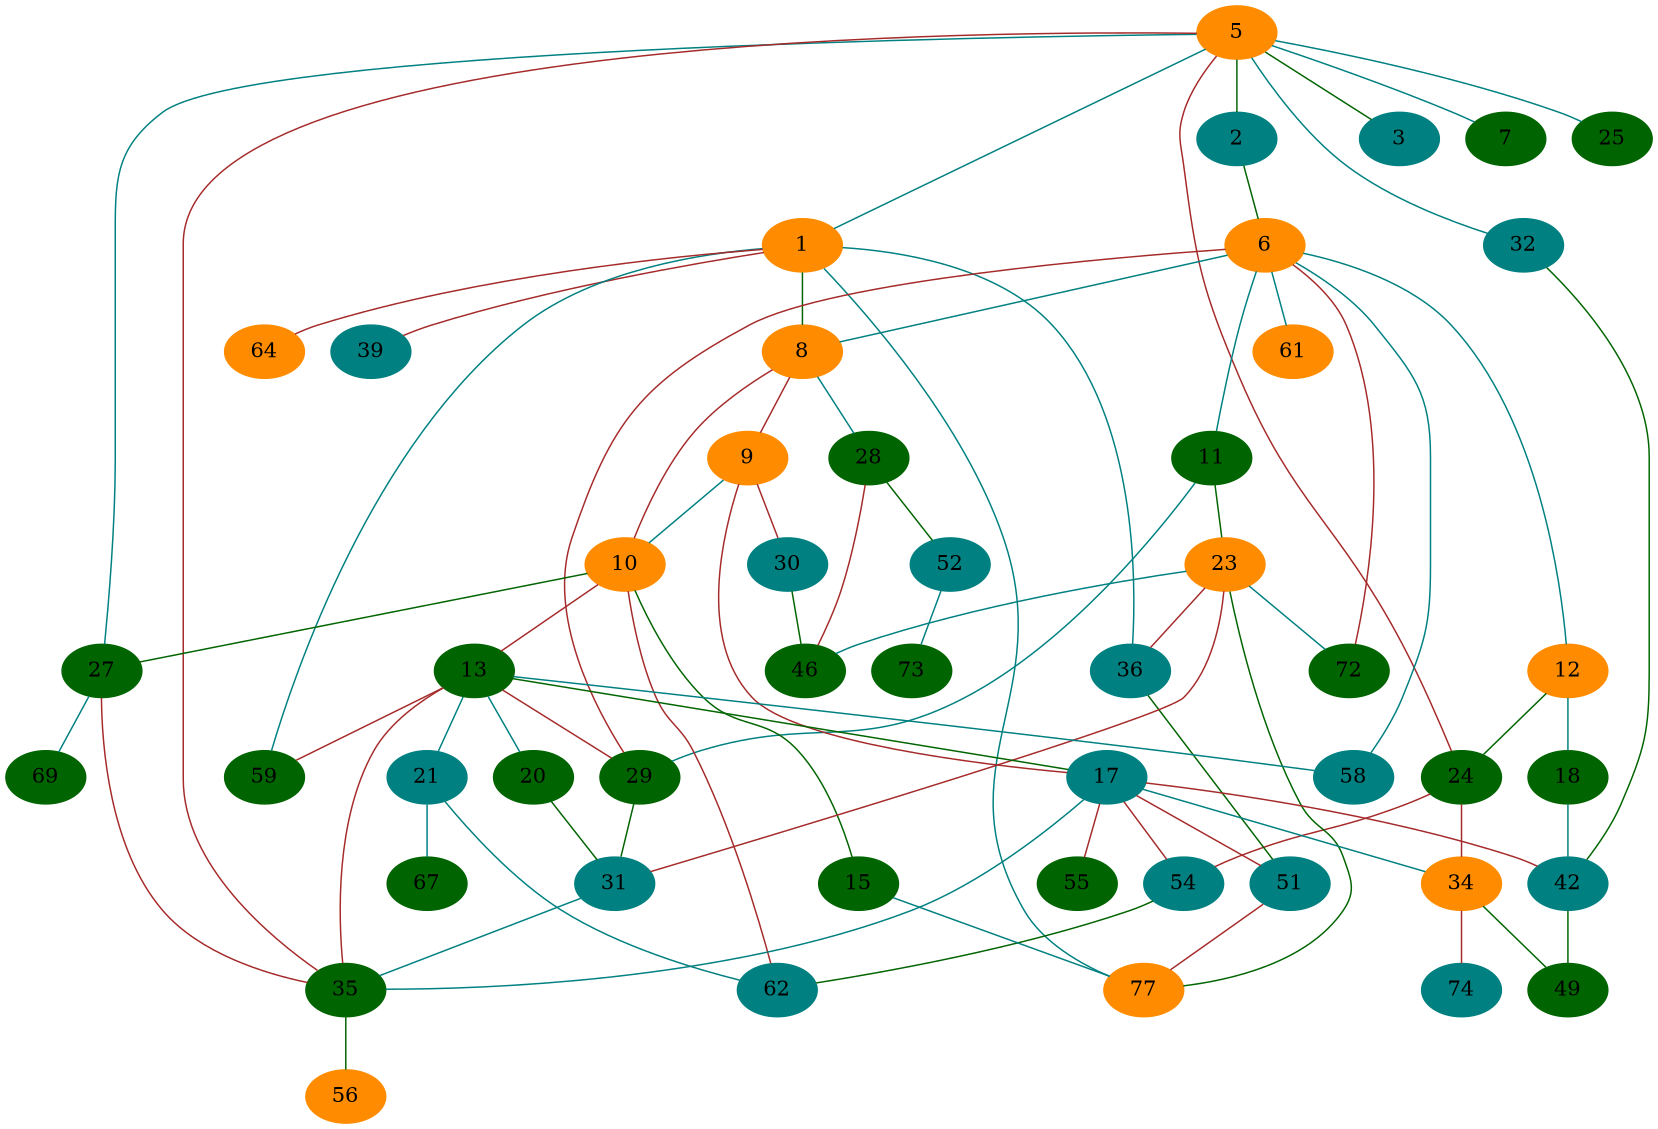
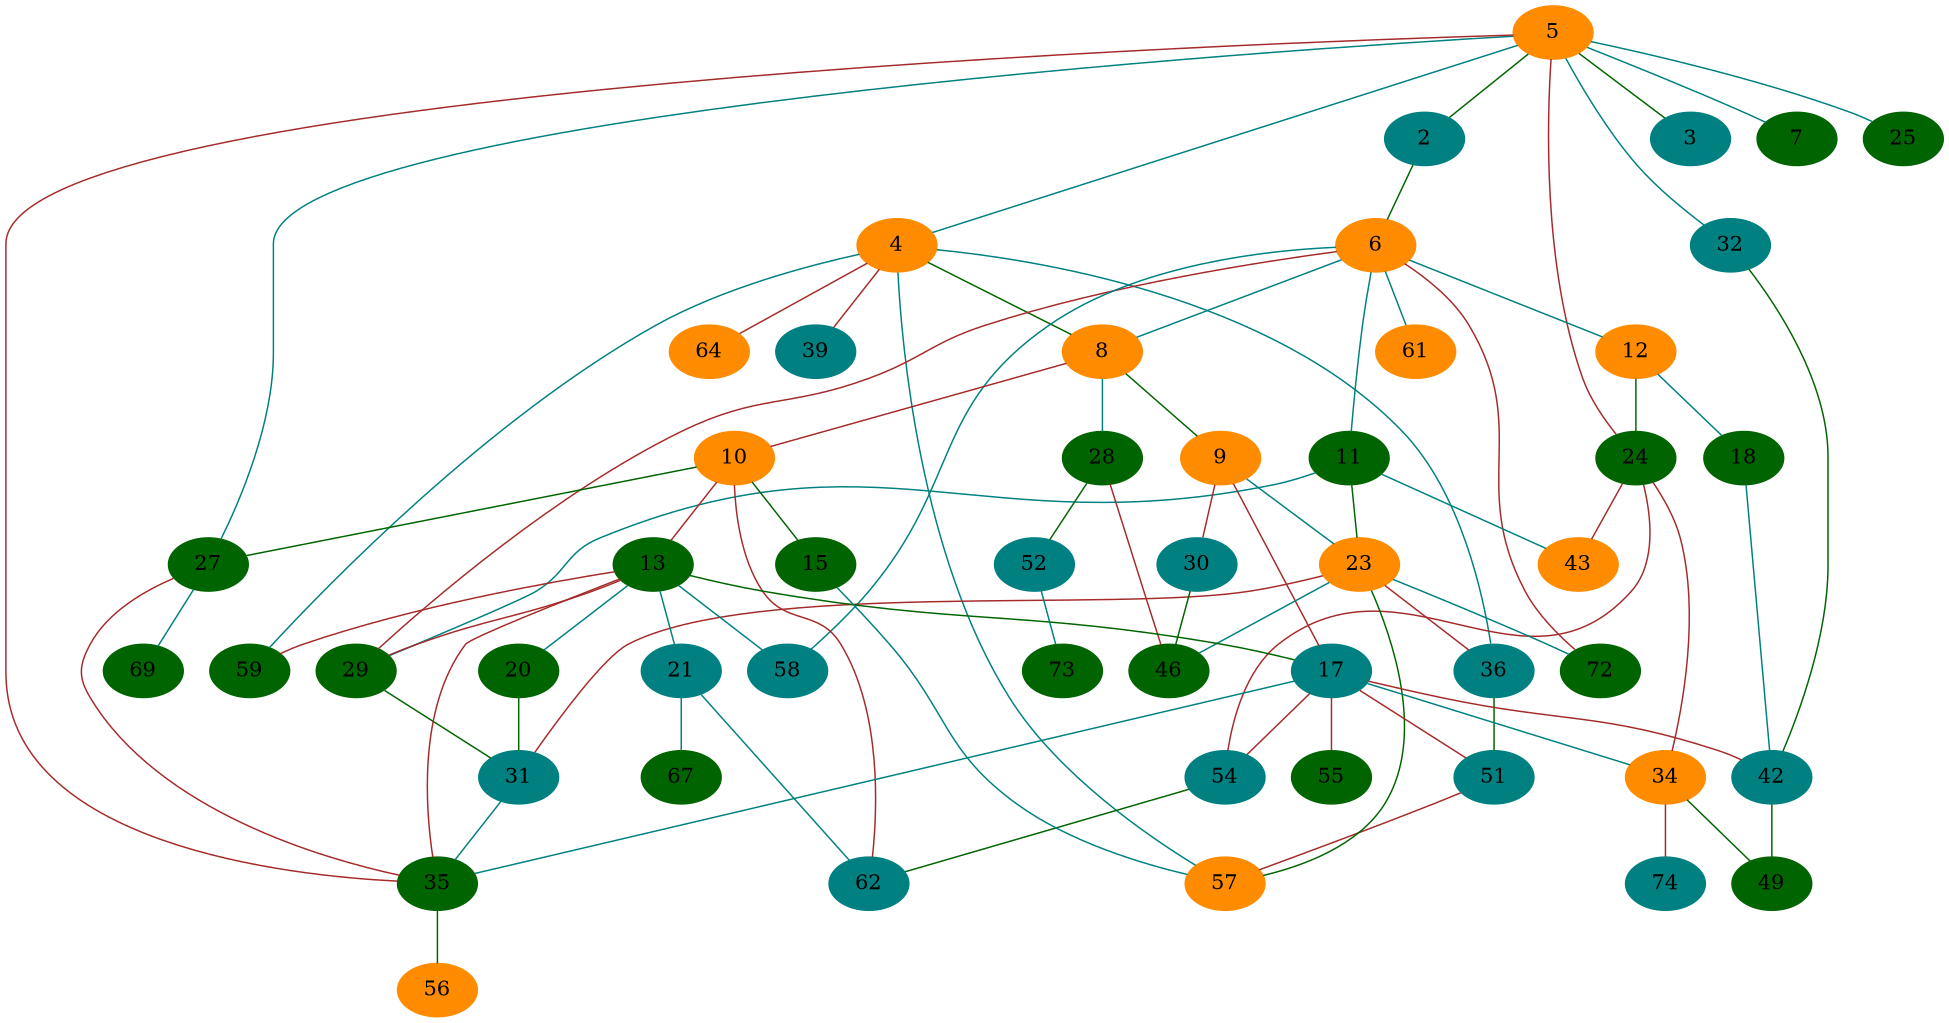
(802, 245) -> (897, 245)
(775, 405) -> (1162, 405)
(686, 512) -> (1290, 512)
none -> (1578, 565)
(1144, 990) -> (1225, 884)
